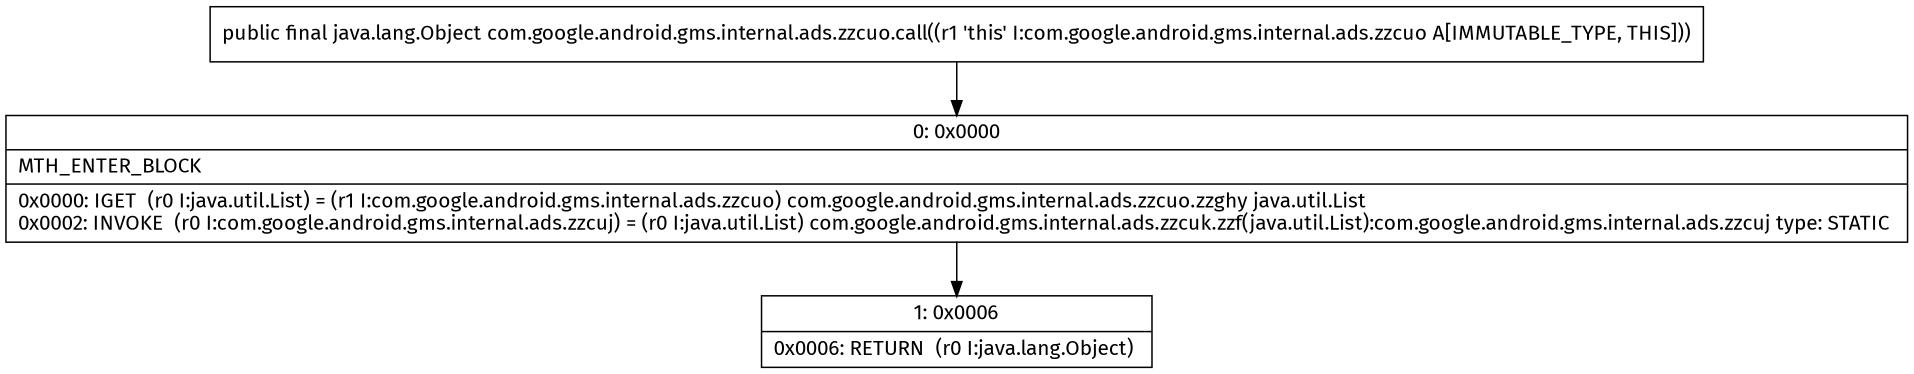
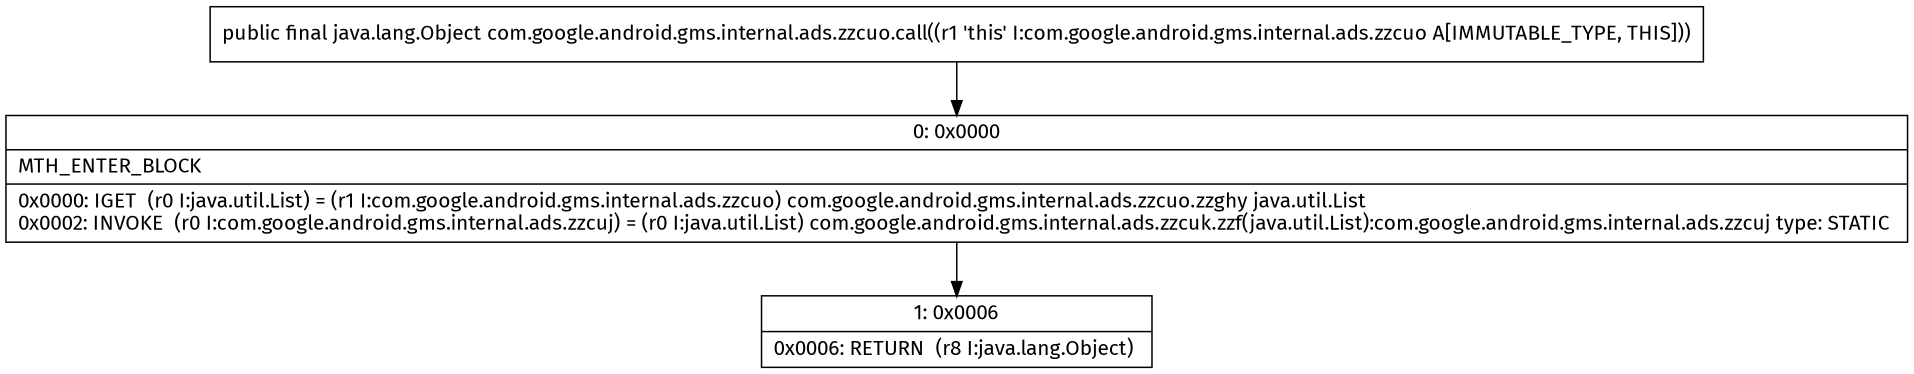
(957, 349) -> (957, 349)
